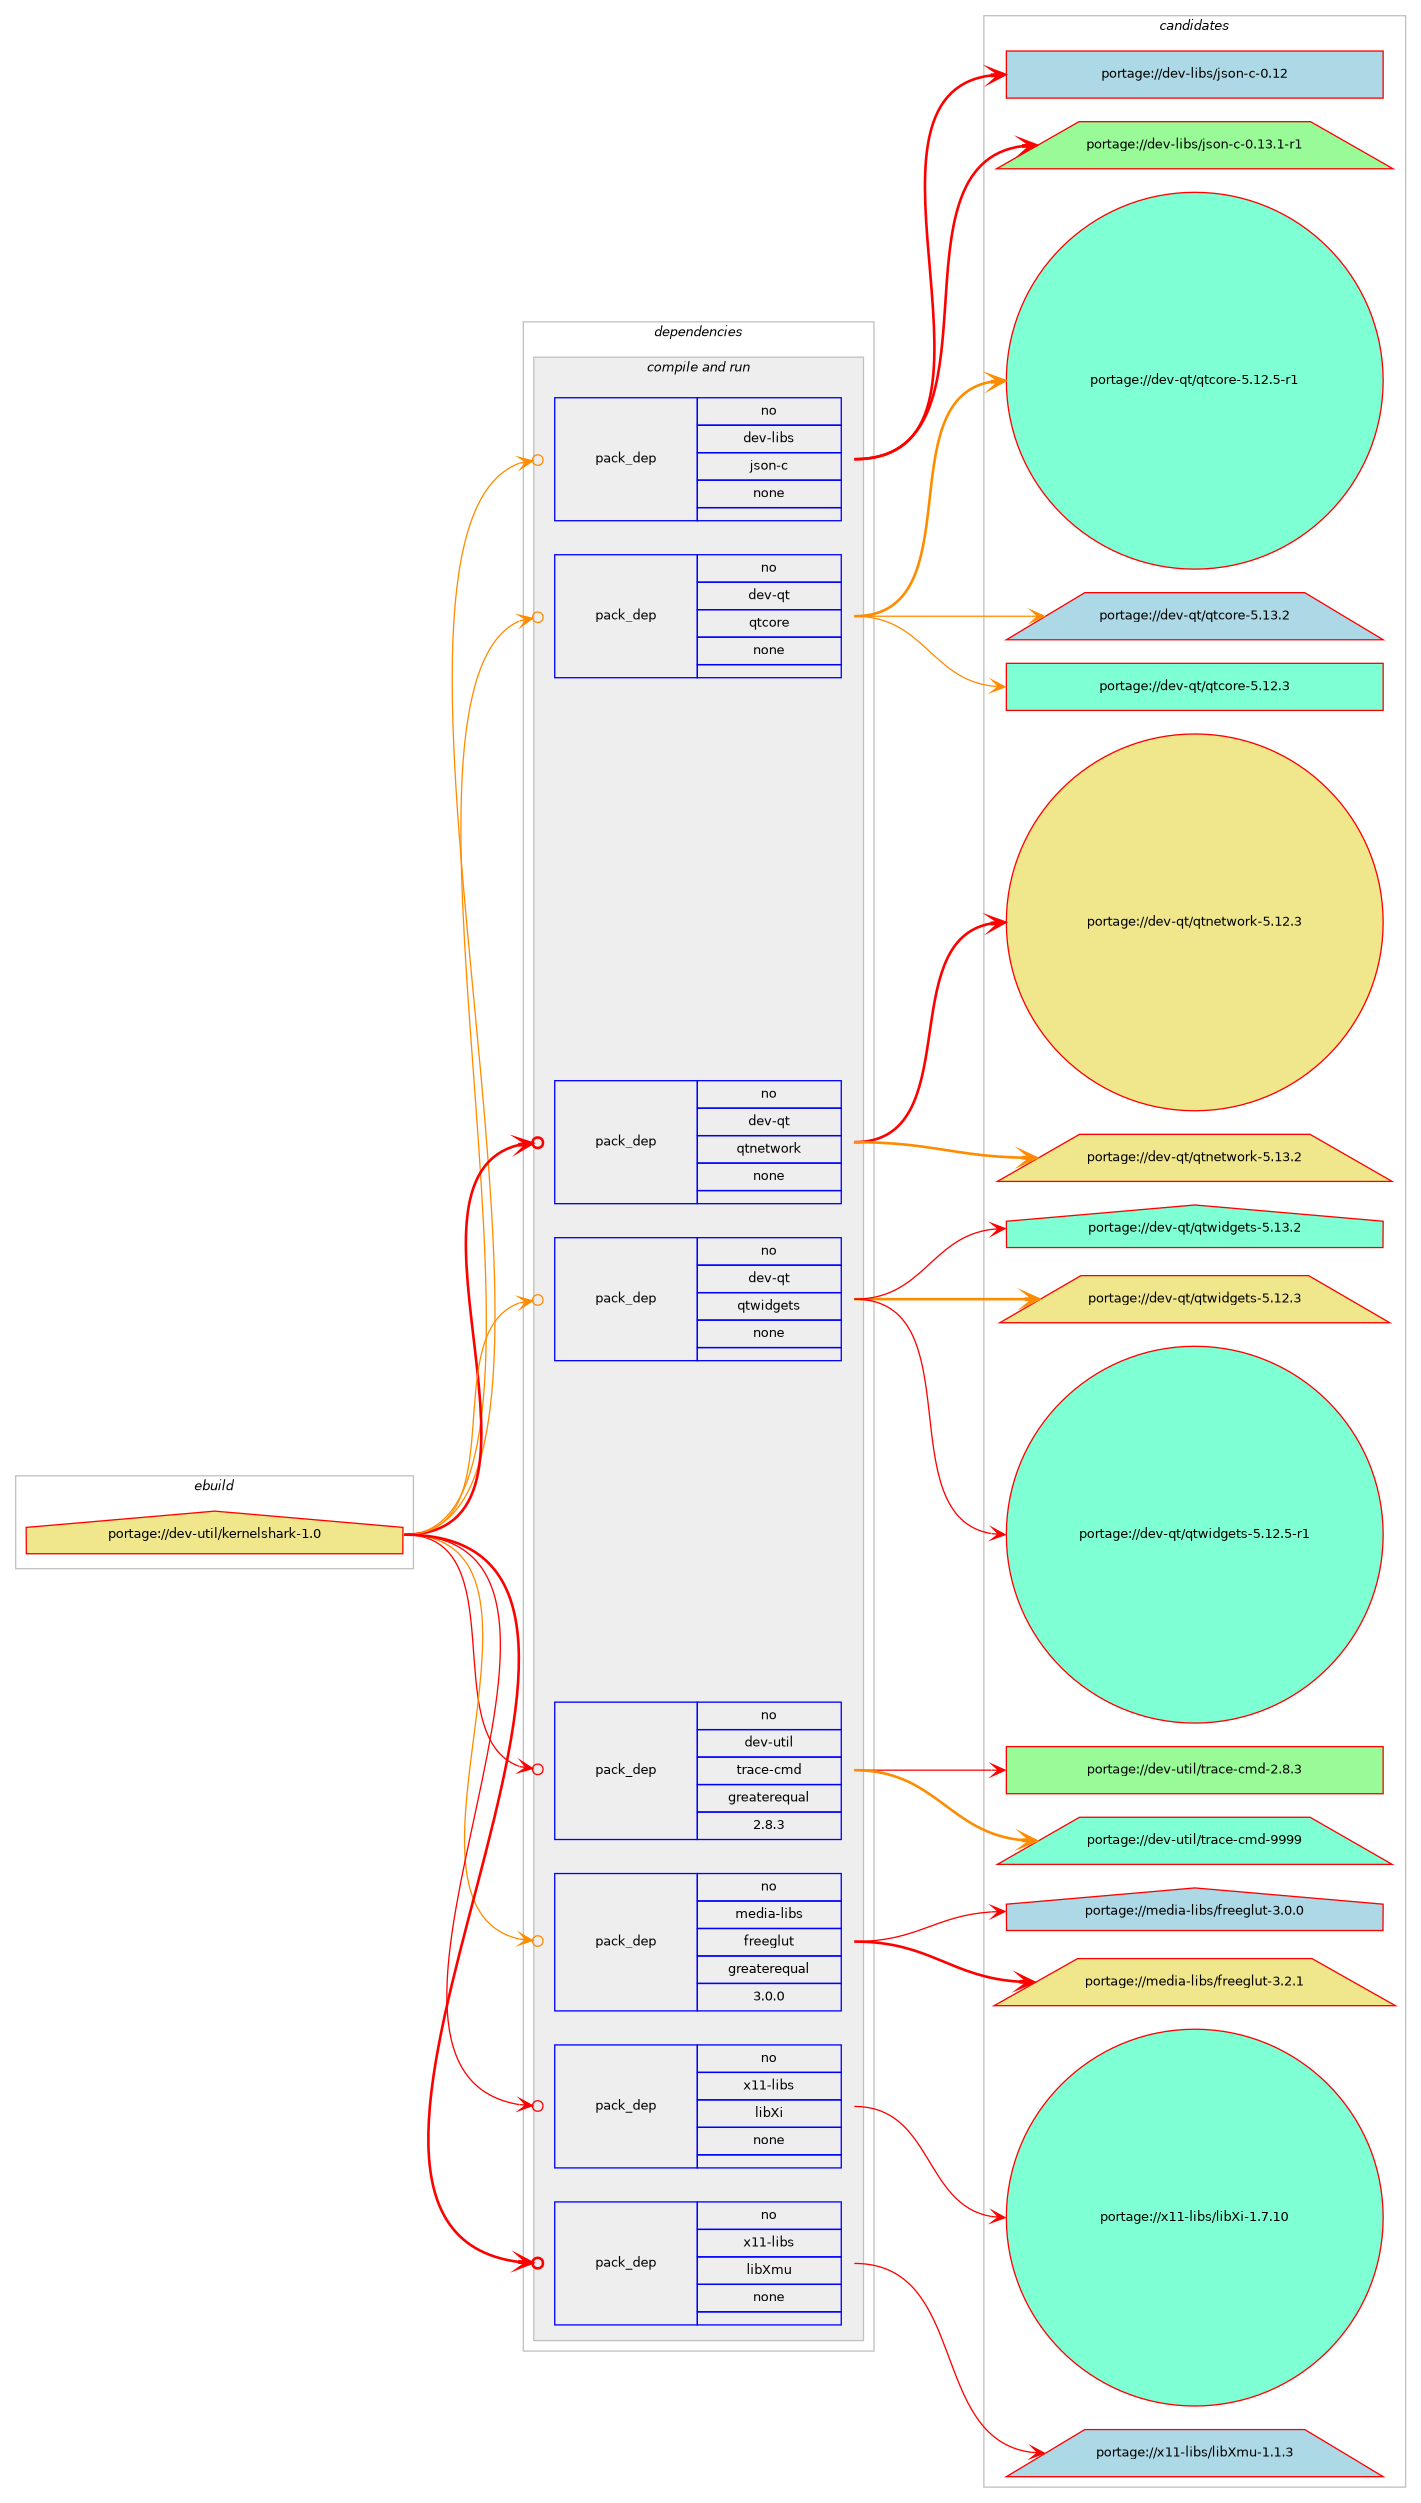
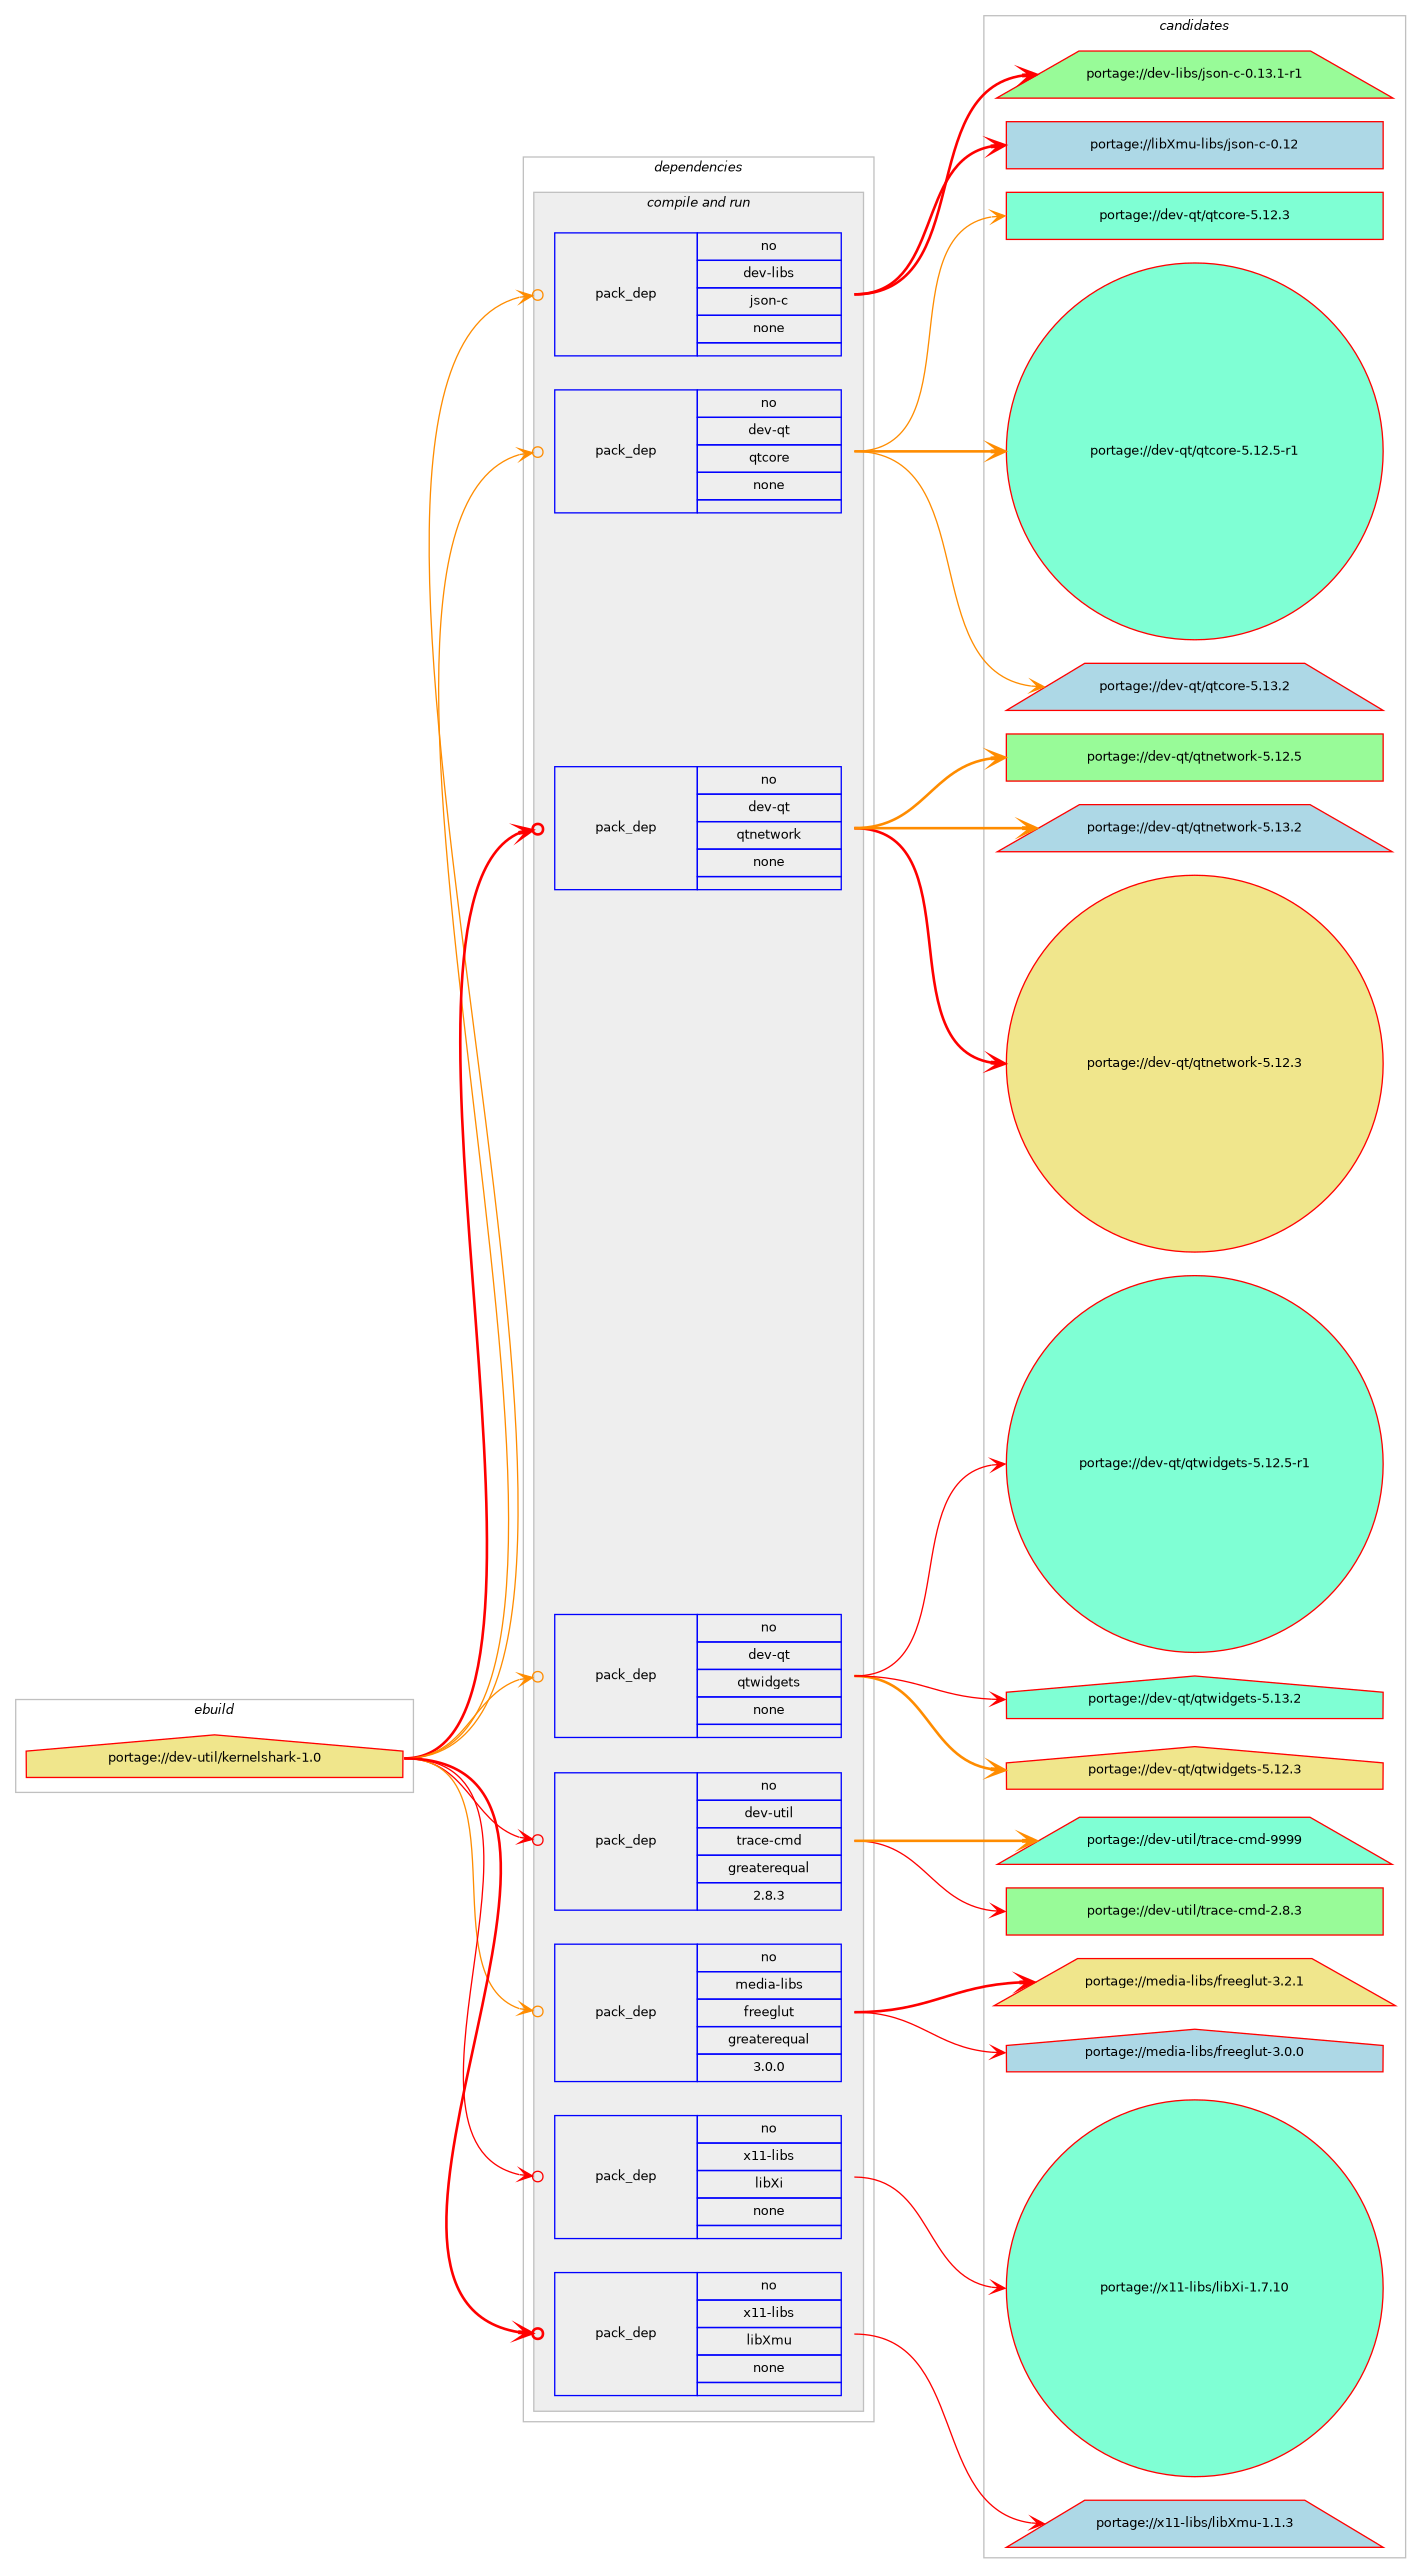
(1195, 75) -> (1195, 145)
none -> (1195, 758)
(1195, 1158) -> (1195, 828)
(1195, 1299) -> (1195, 1770)
